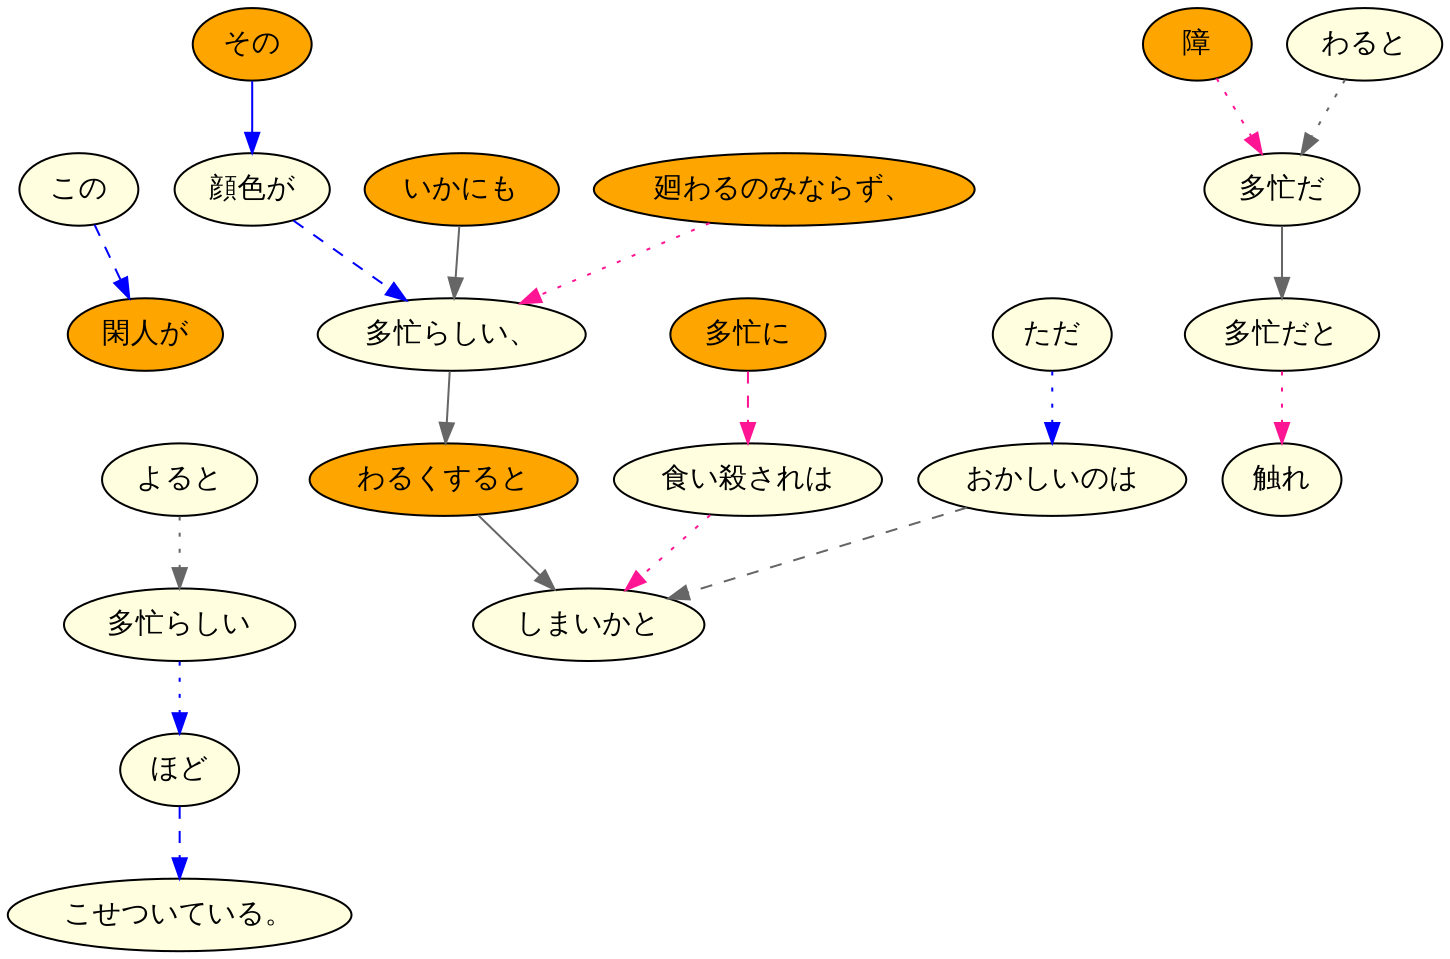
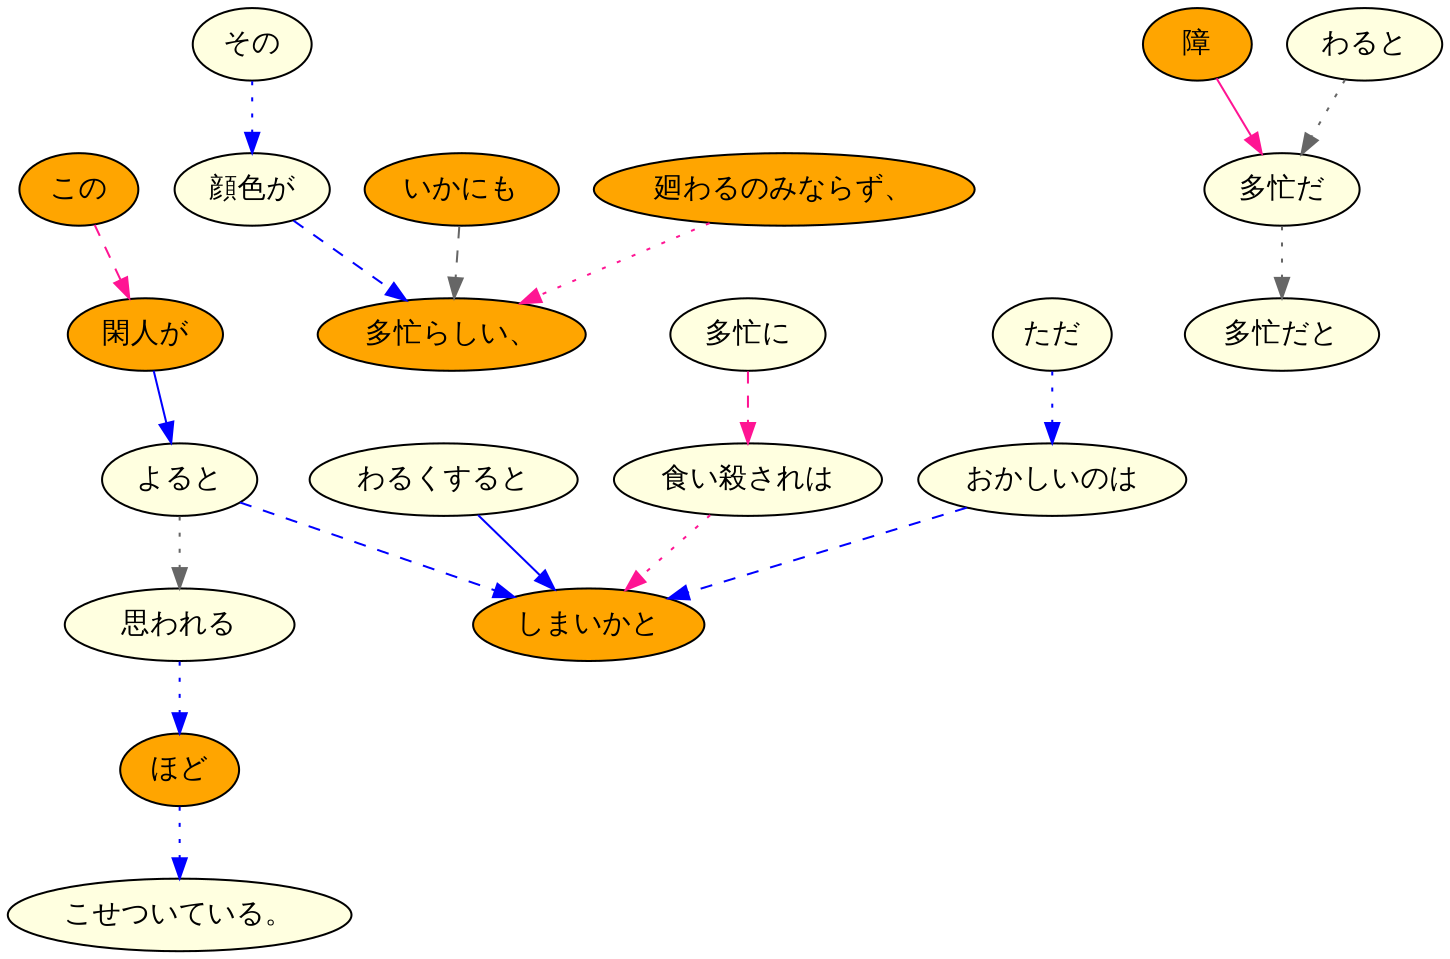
(252, 44) -> (252, 44)
(252, 107) -> (252, 107)
(1234, 107) -> (1234, 107)
(79, 189) -> (79, 189)
(108, 252) -> (108, 252)
(457, 252) -> (457, 252)
(1282, 252) -> (1282, 252)
(452, 335) -> (452, 335)
(748, 335) -> (748, 335)
none -> (160, 397)
(448, 397) -> none
(444, 480) -> (444, 480)
(1282, 480) -> none
(509, 545) -> (509, 545)
none -> (368, 546)
(827, 550) -> (827, 550)
(180, 625) -> (180, 625)
(589, 625) -> (589, 625)
(180, 770) -> (180, 770)
(180, 833) -> (180, 833)
